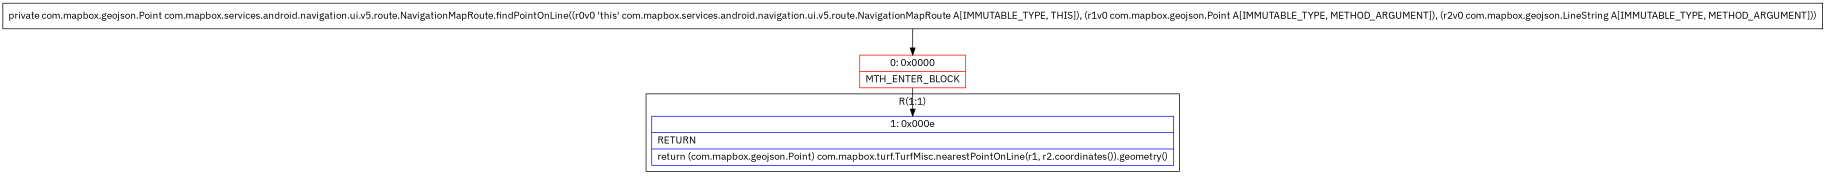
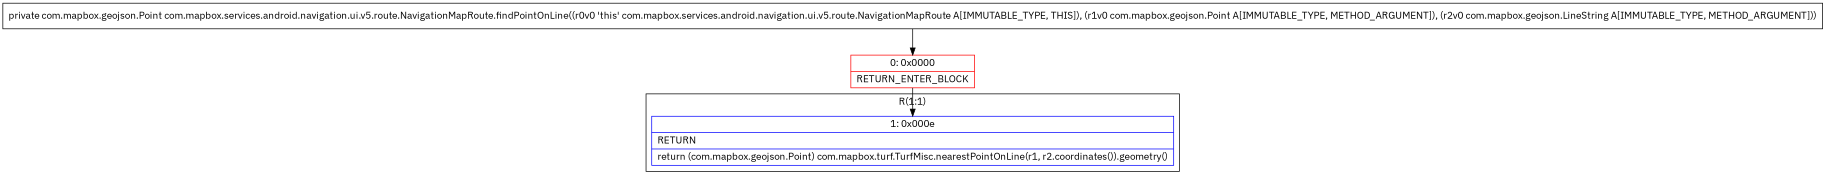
(913, 79) -> (913, 79)
